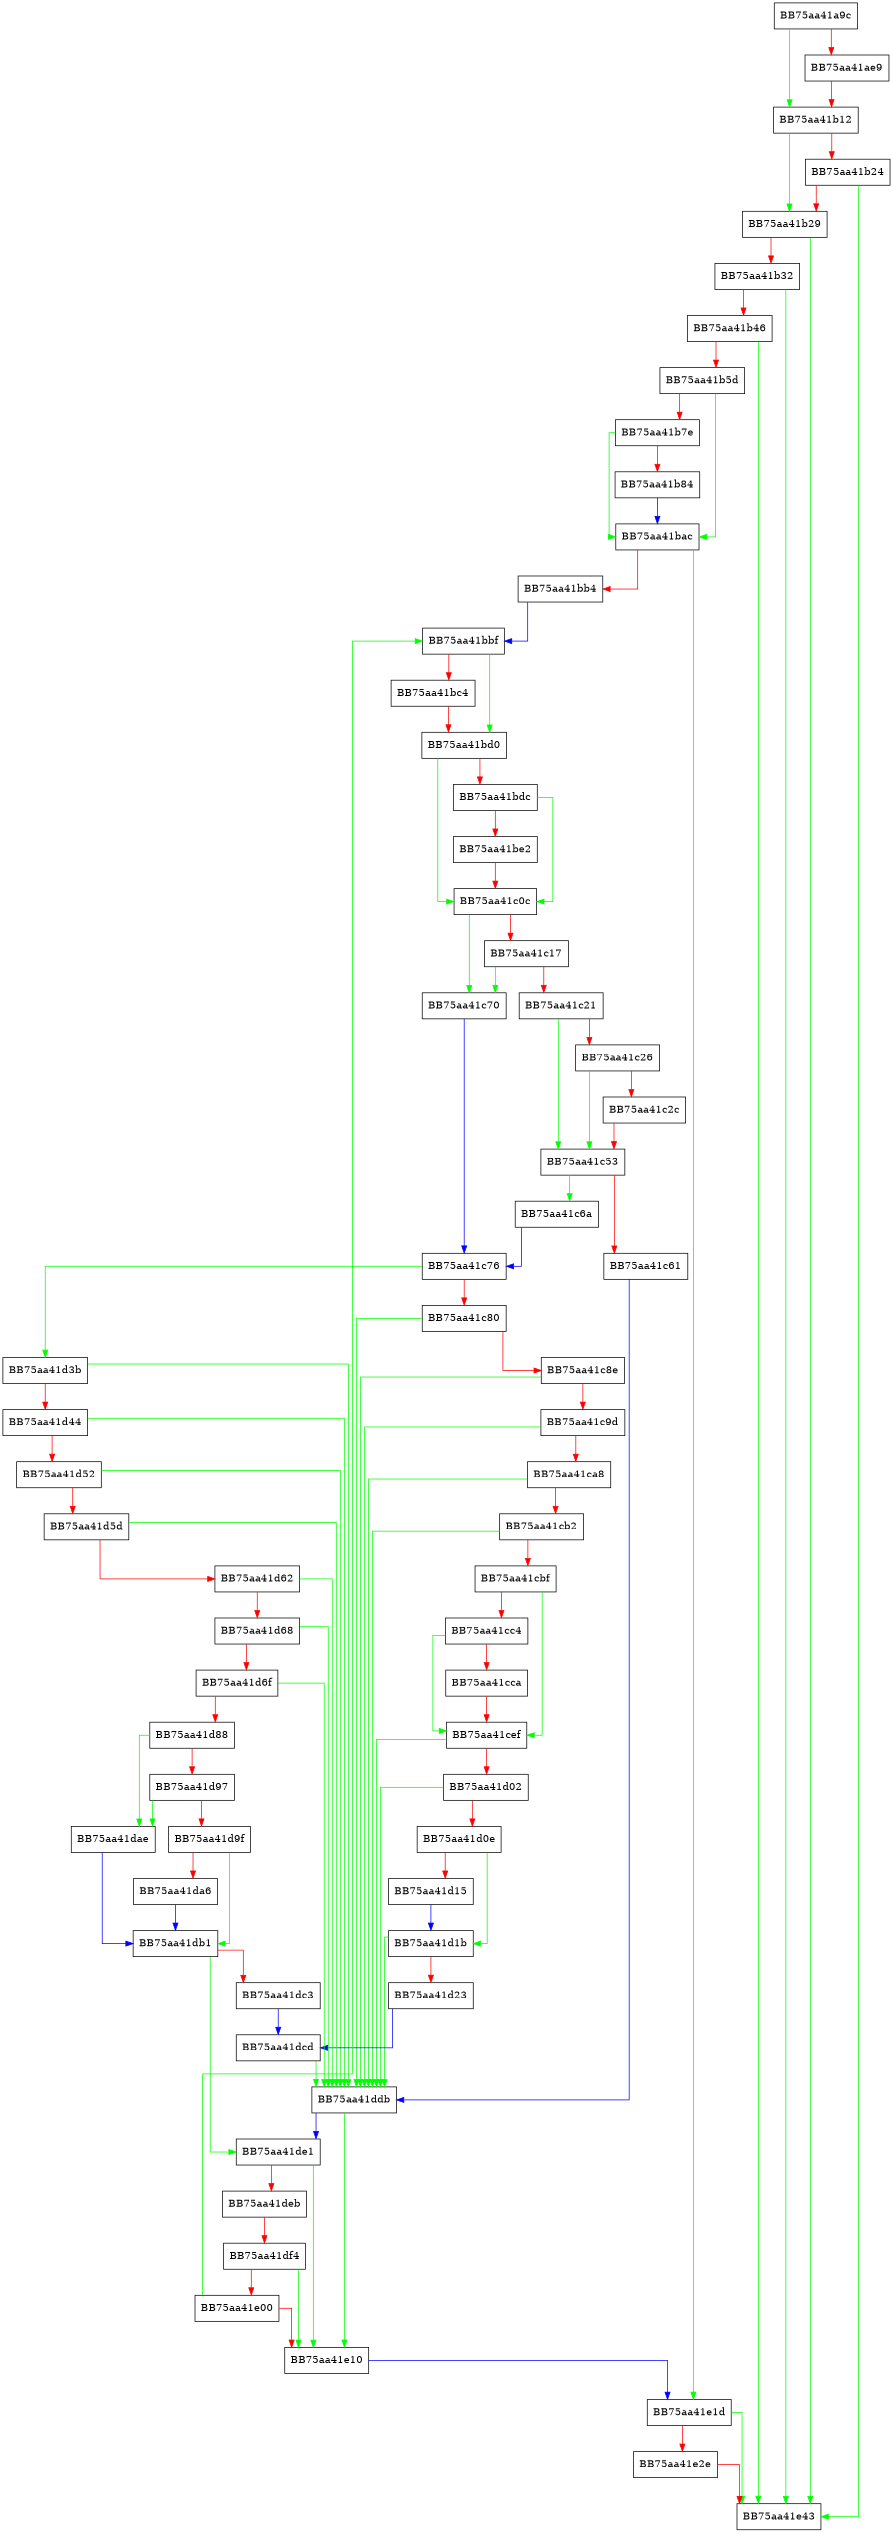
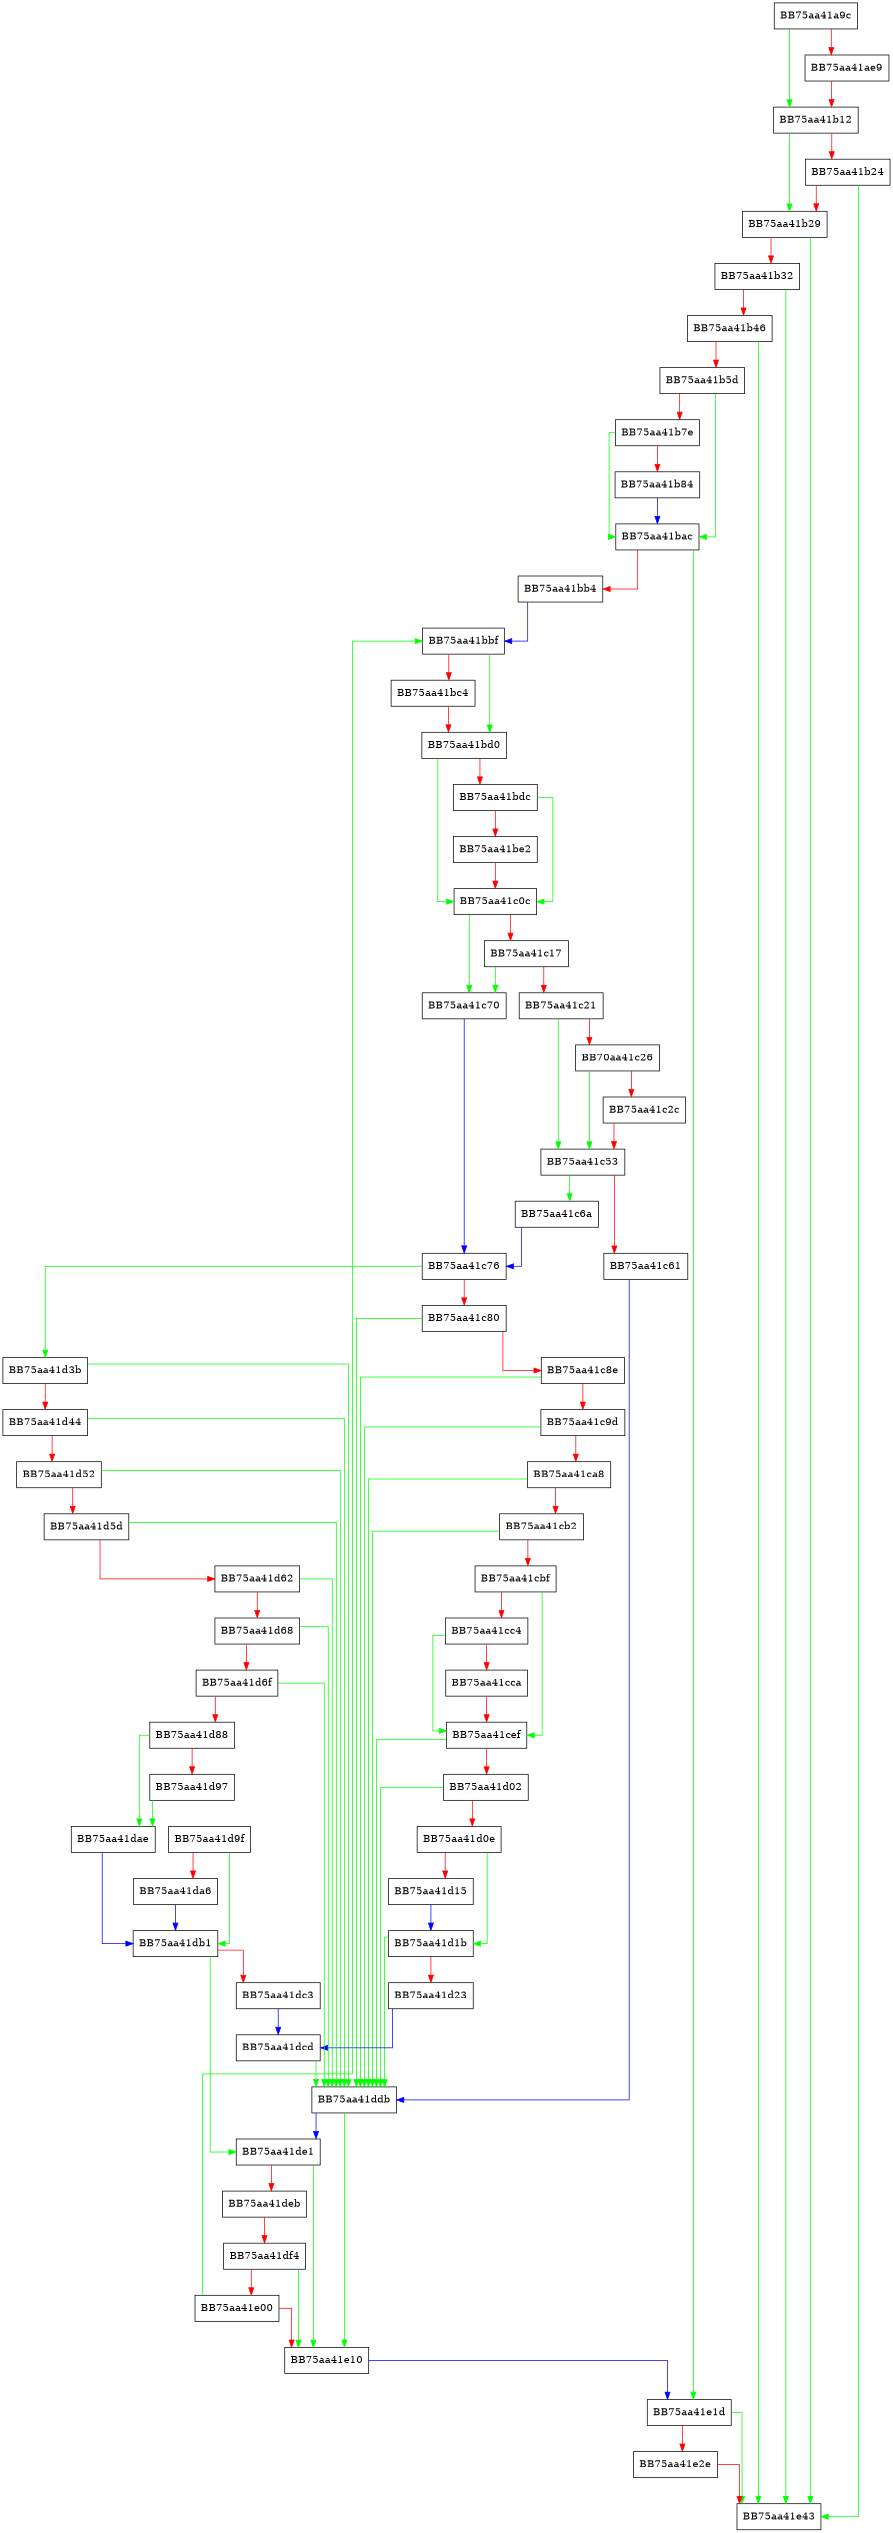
(618, 1058) -> (618, 1058)
(202, 1810) -> none
